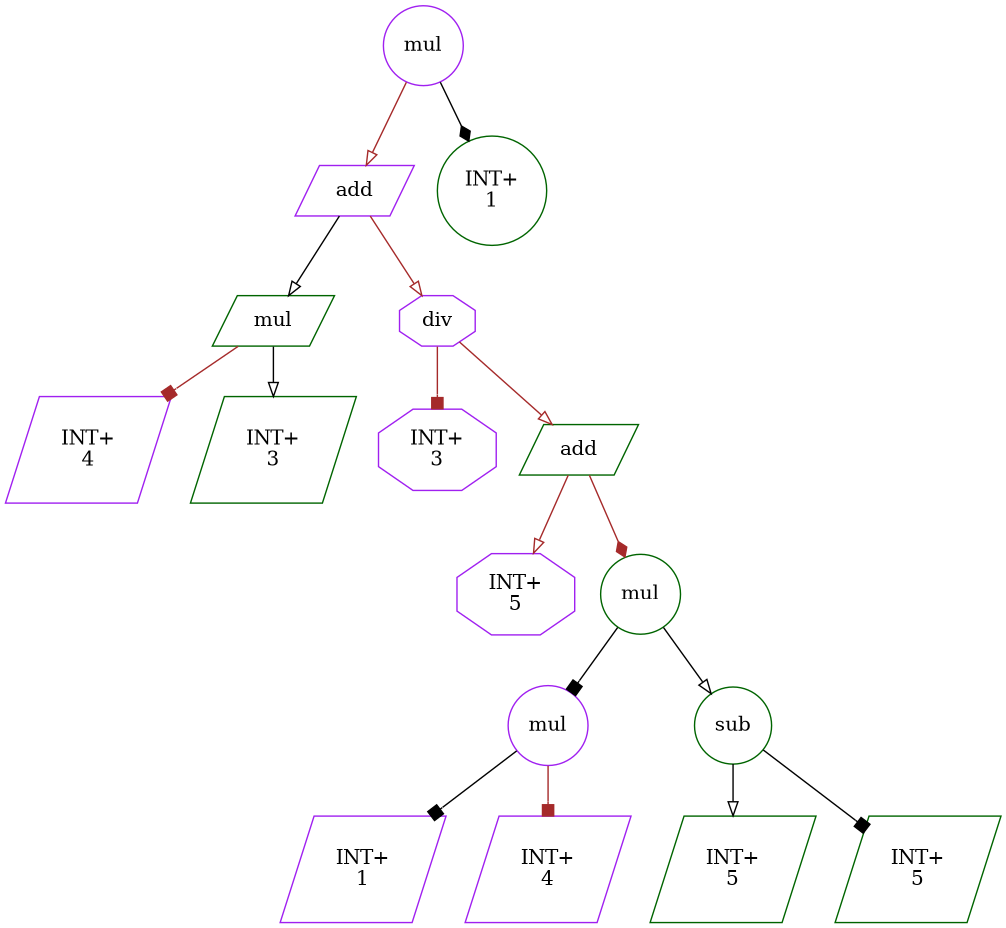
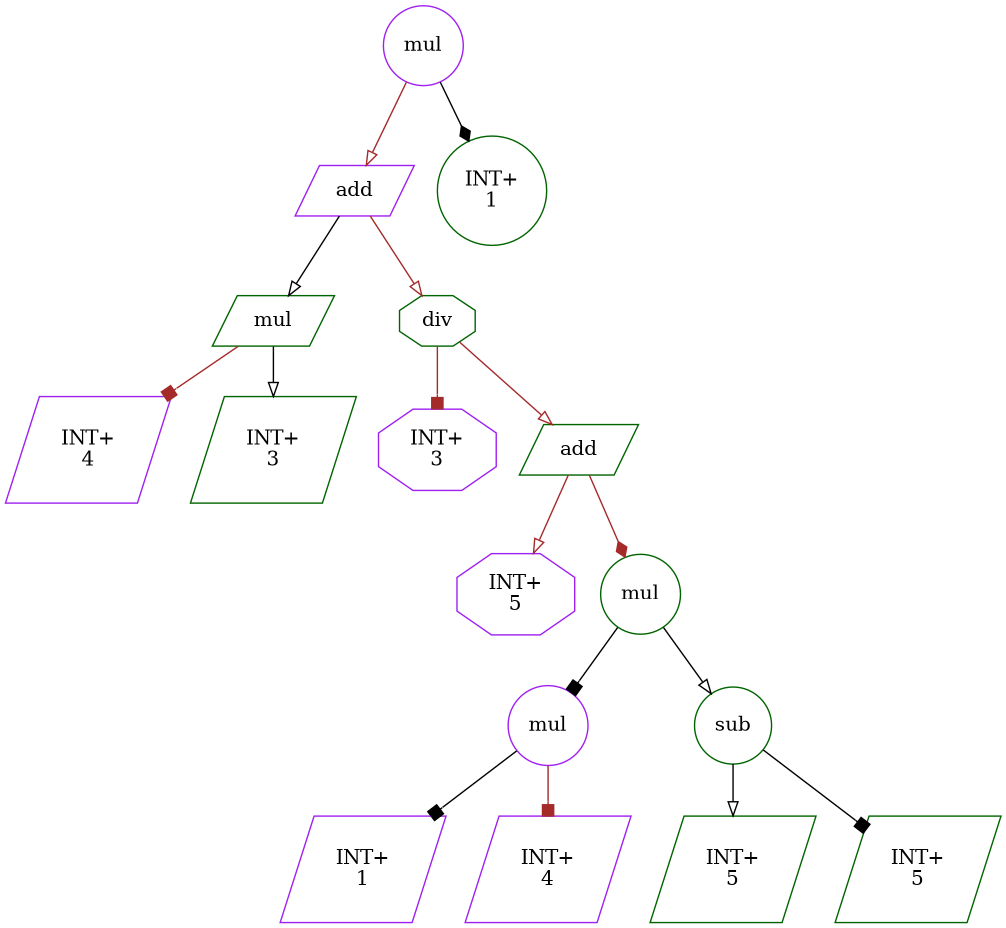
(437, 321) -> (437, 321)
